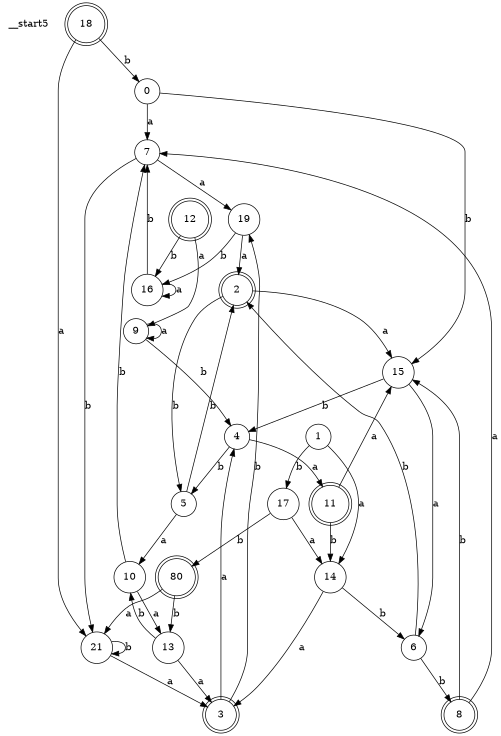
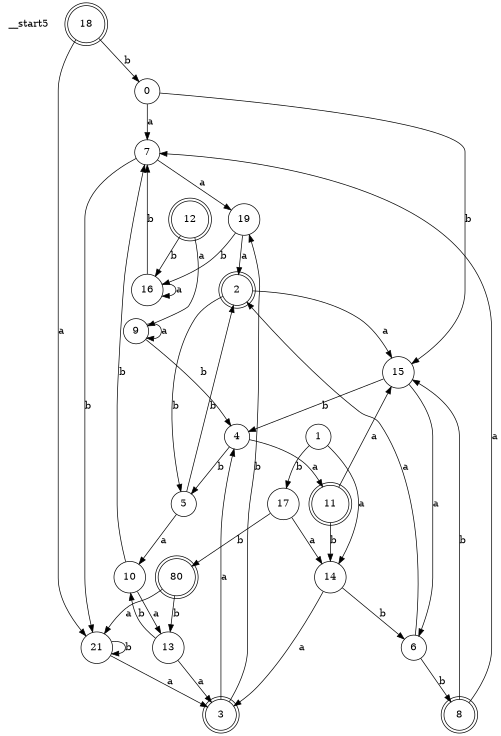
(406, 467) -> (406, 467)
